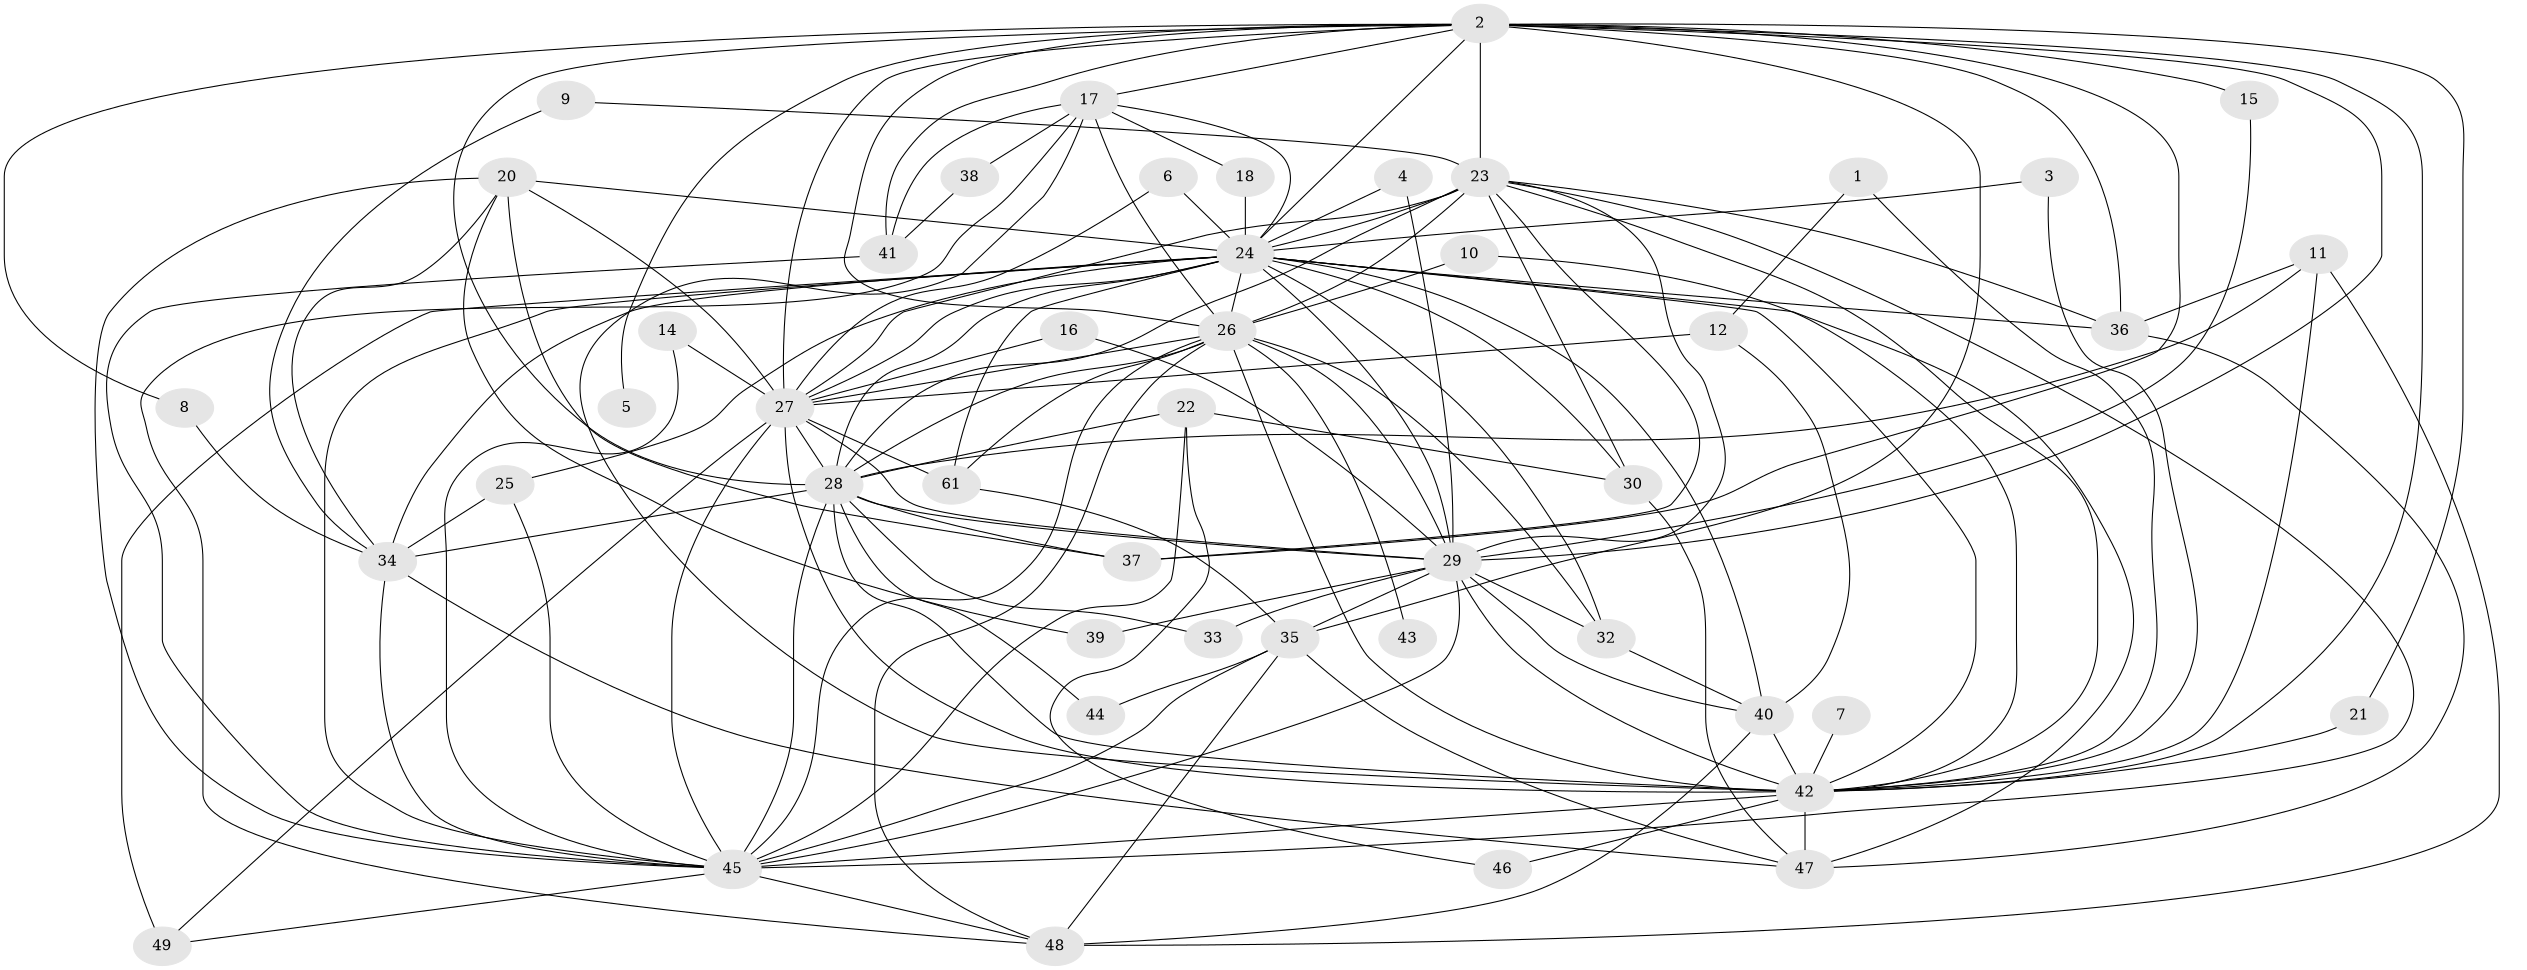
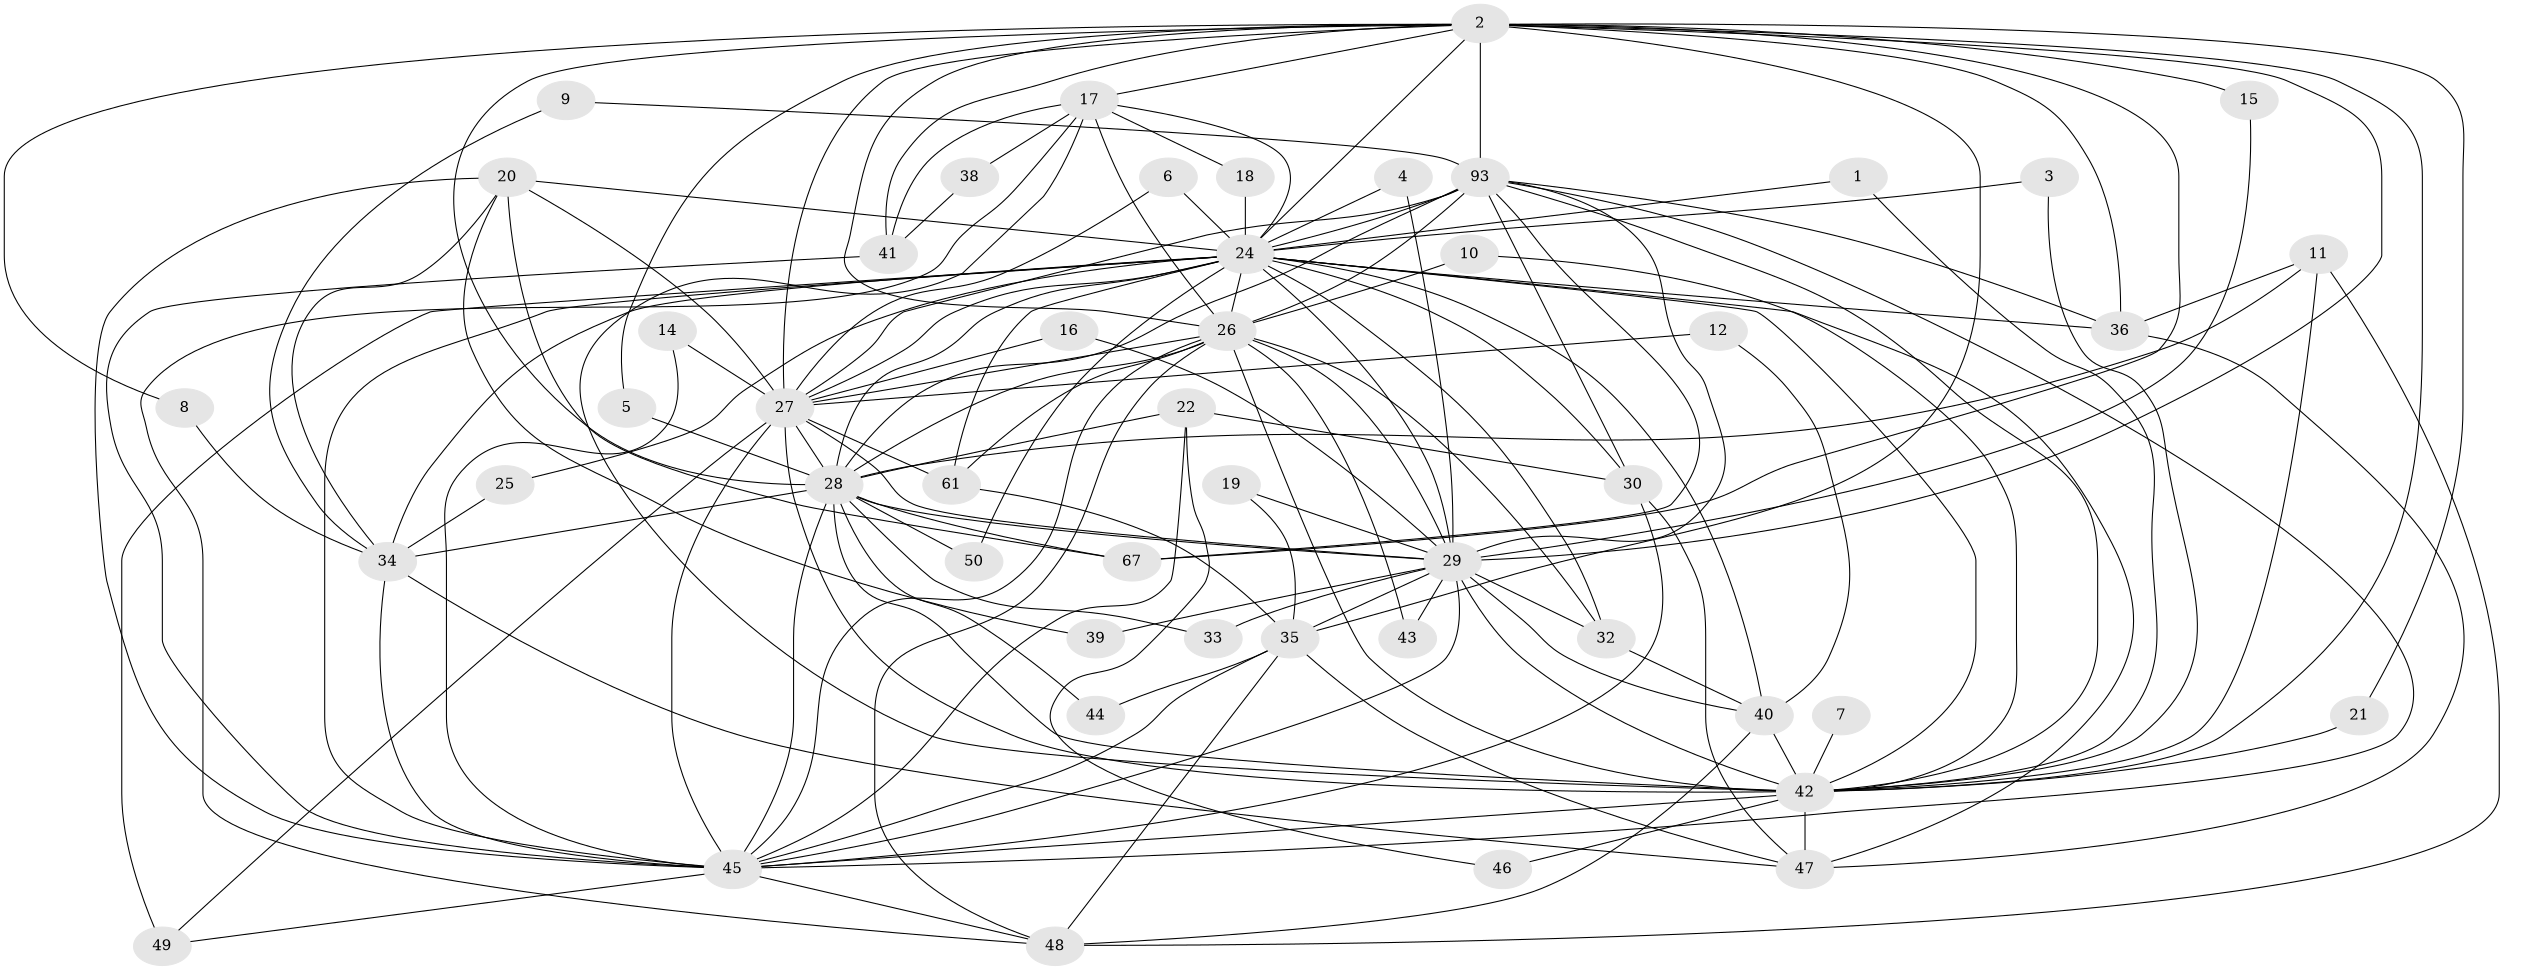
(1480, 177) -> (1480, 177)
(1791, 251) -> (1552, 216)
none -> (723, 444)
none -> (1231, 485)
none -> (974, 562)
(1132, 562) -> (1132, 562)
none -> (1426, 607)
(551, 720) -> (1297, 797)
